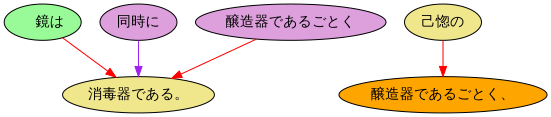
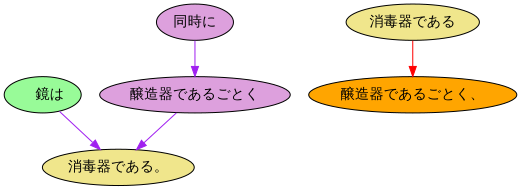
(443, 22) -> (413, 22)
(85, 54) -> (76, 127)
(138, 54) -> (195, 54)
(219, 57) -> (160, 128)
